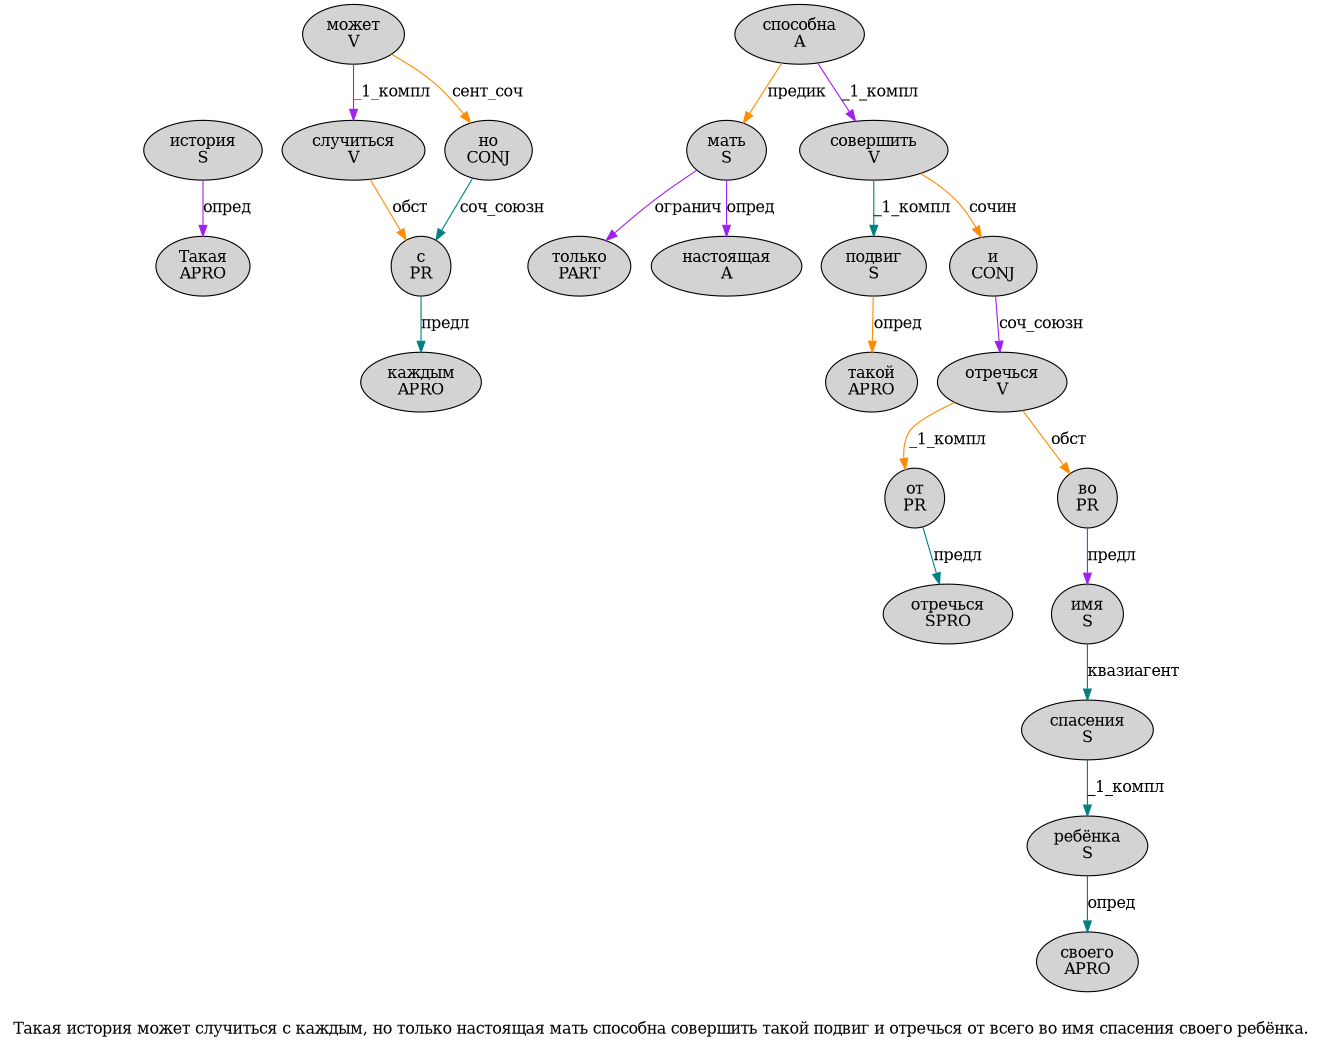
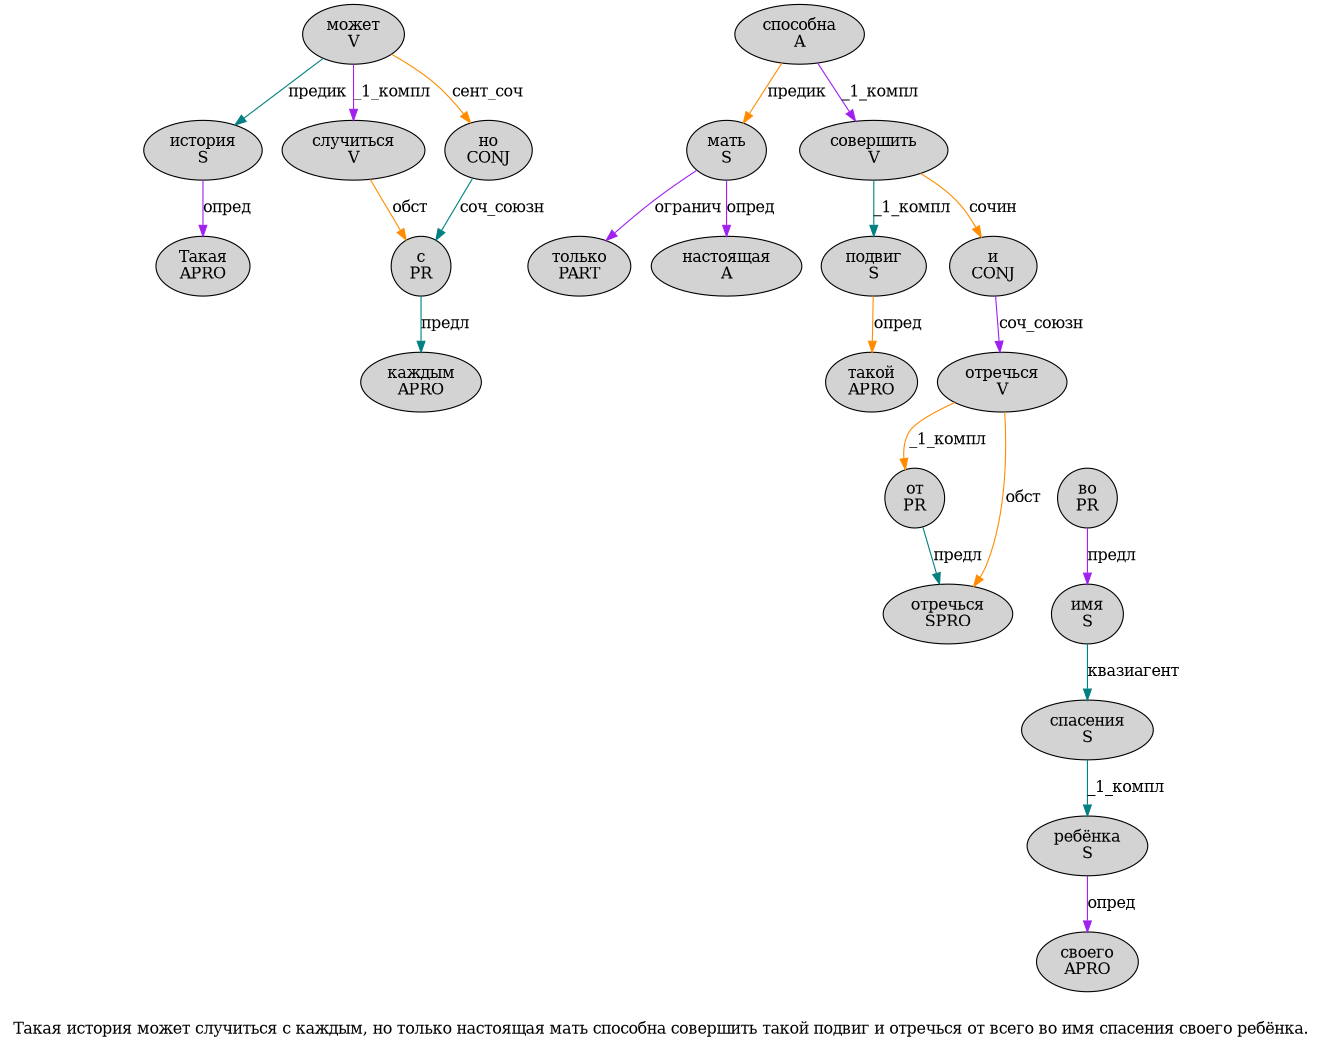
none -> (283, 88)
(1043, 438) -> (1003, 496)
(1087, 898) -> (1087, 898)
